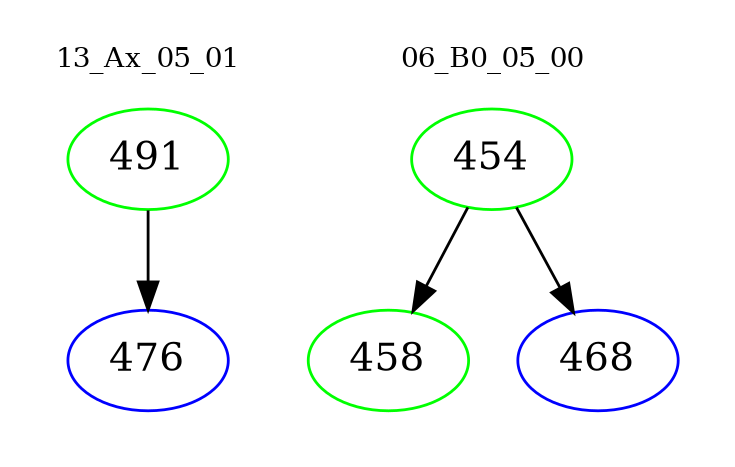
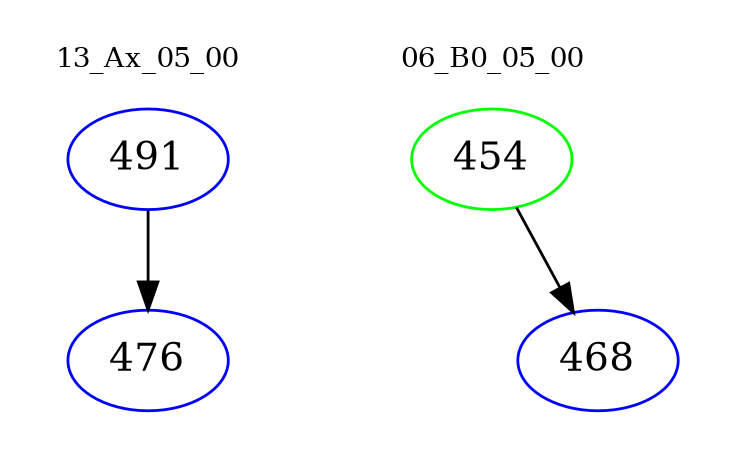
(148, 60) -> (148, 60)
(148, 159) -> (148, 159)
(388, 360) -> none
